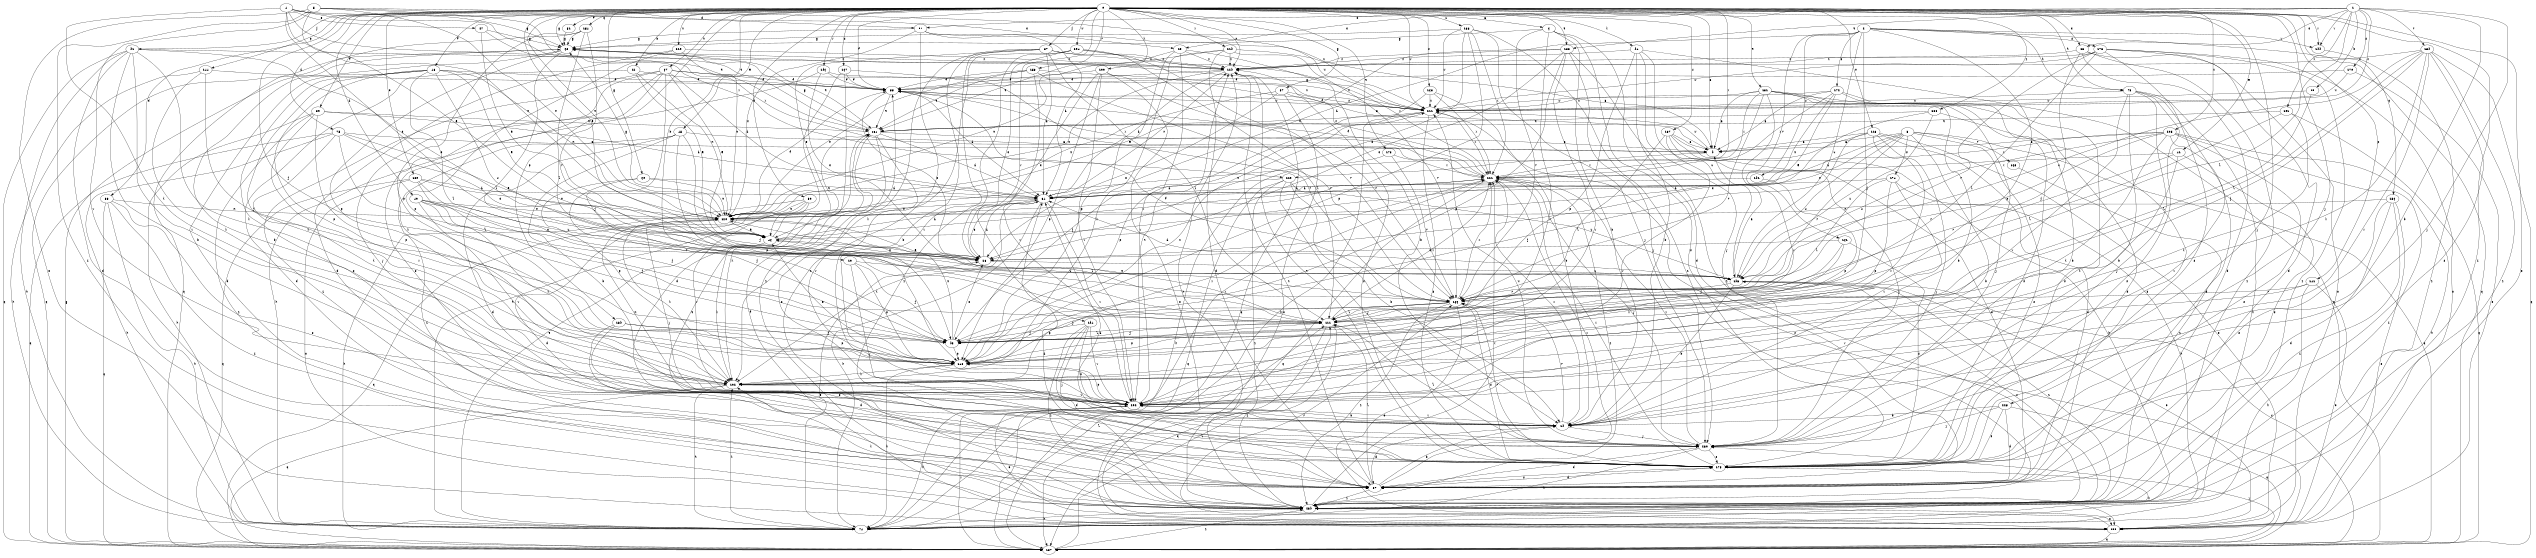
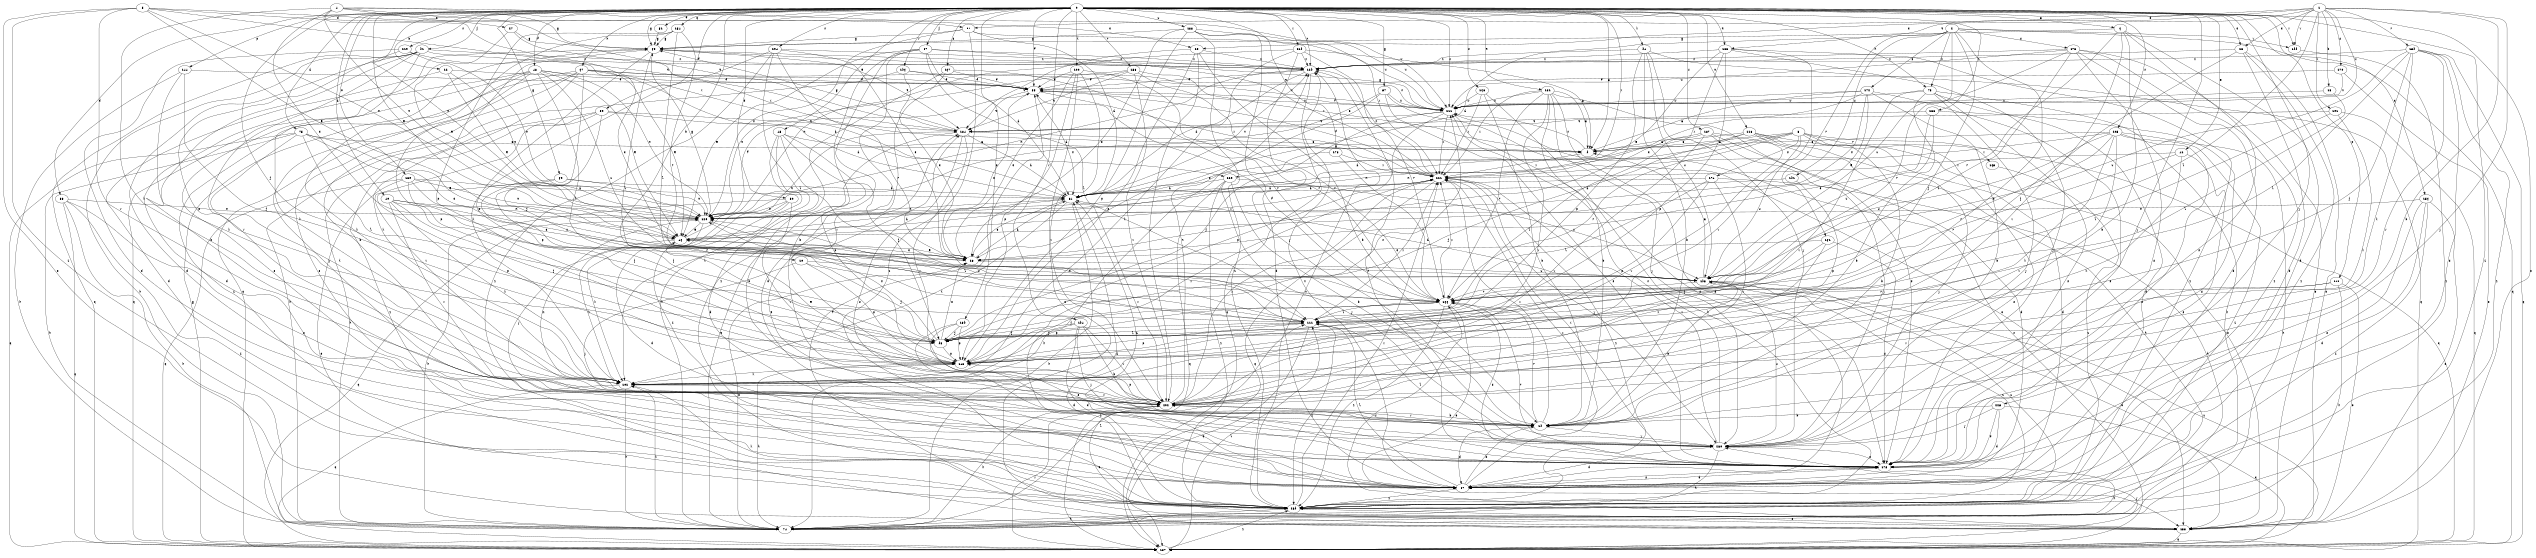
none -> (1776, 365)
